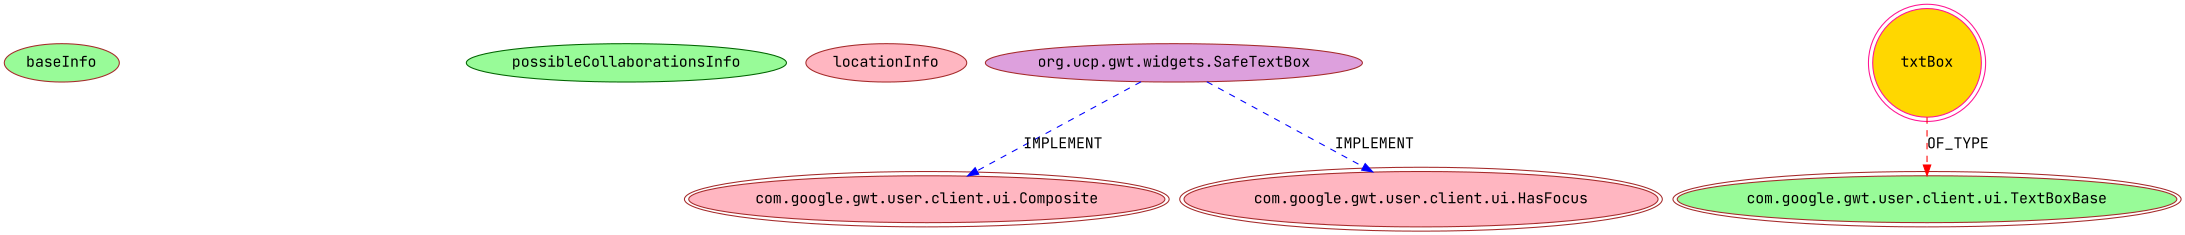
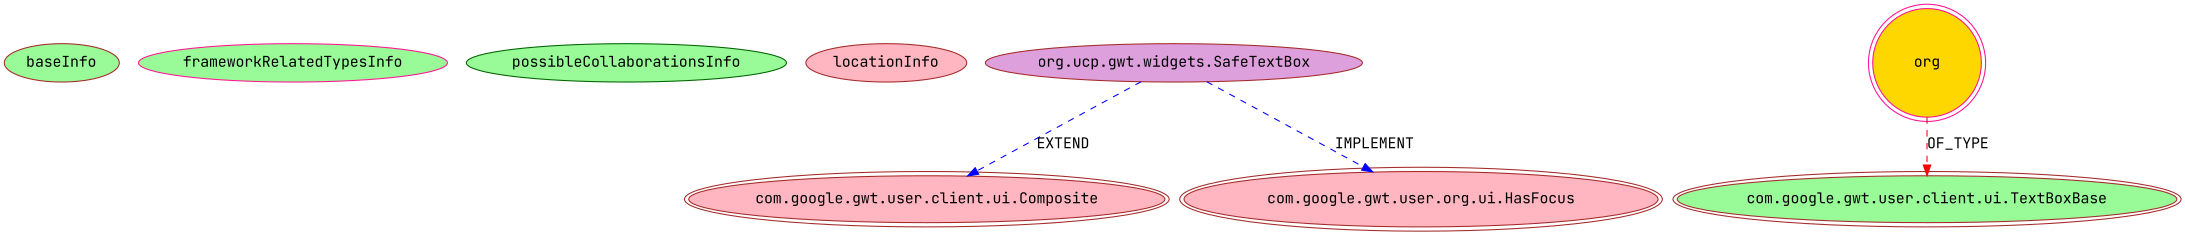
none -> (293, 63)
(1927, 63) -> (1927, 63)
(1063, 144) -> (1063, 144)
(1421, 199) -> (1421, 199)
